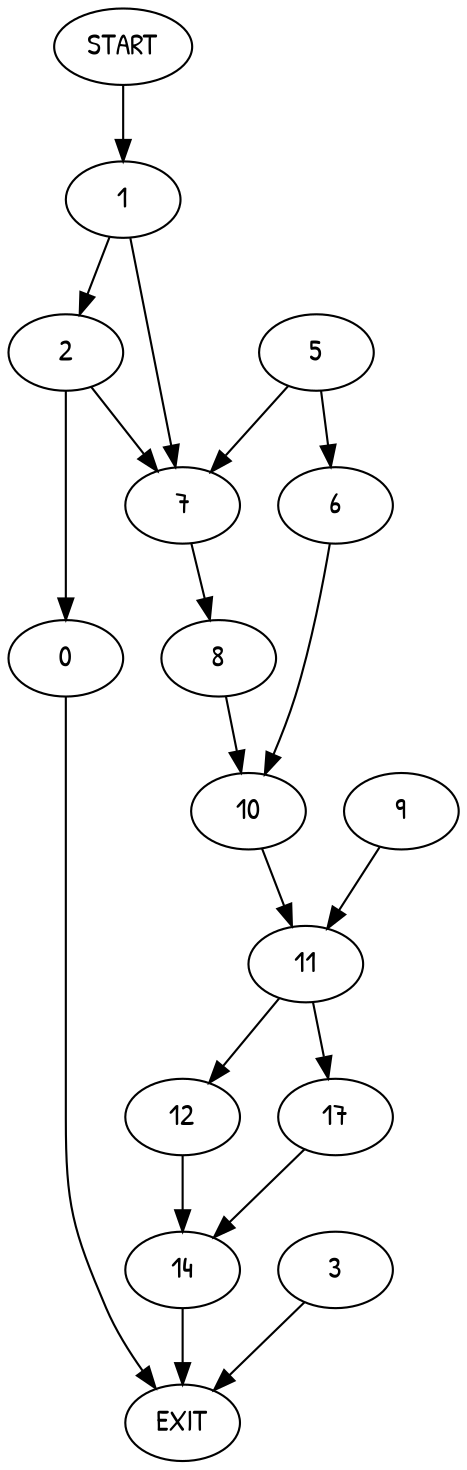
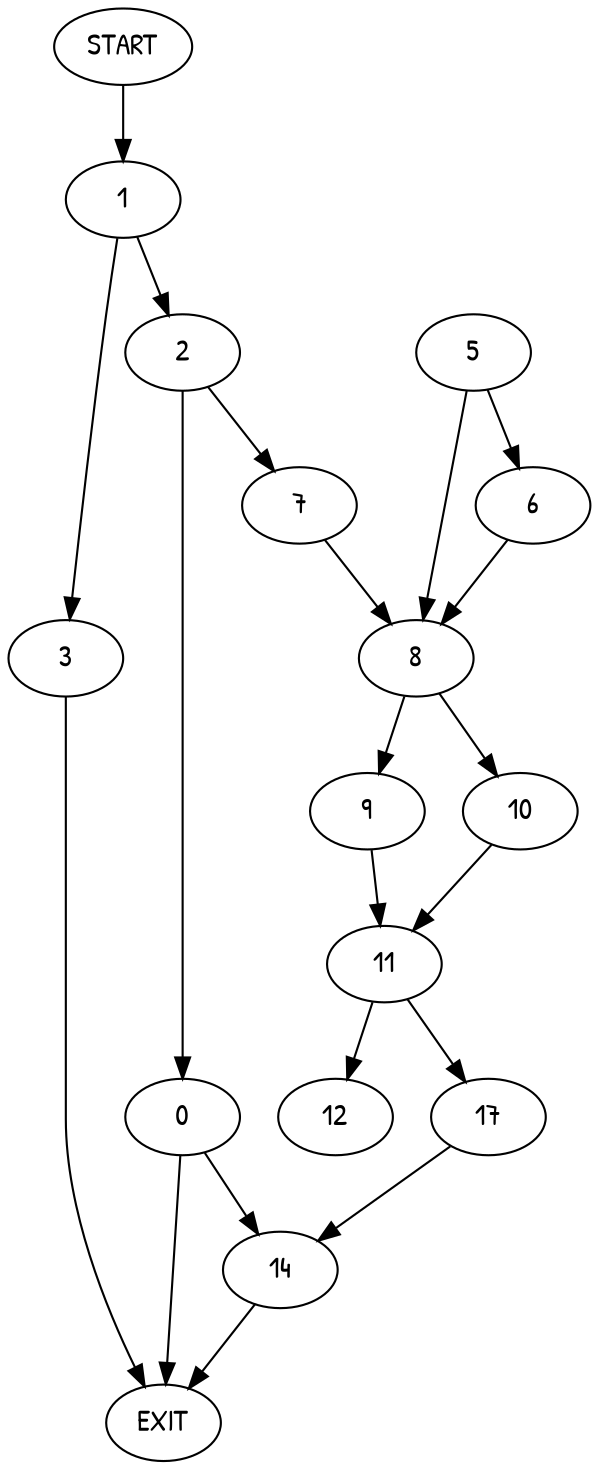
(151, 342) -> (93, 418)
(257, 421) -> (447, 495)
(308, 651) -> (481, 573)
none -> (395, 725)
(183, 1183) -> (226, 1184)
